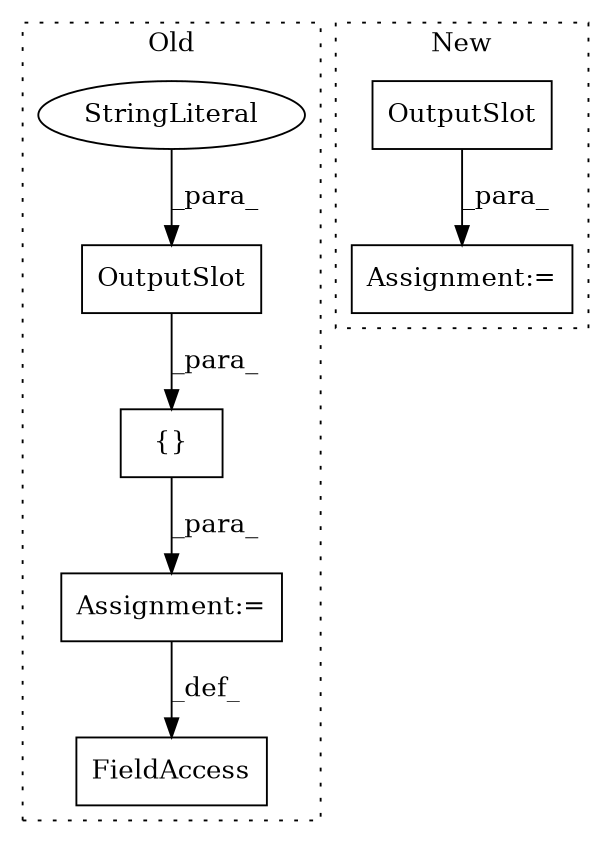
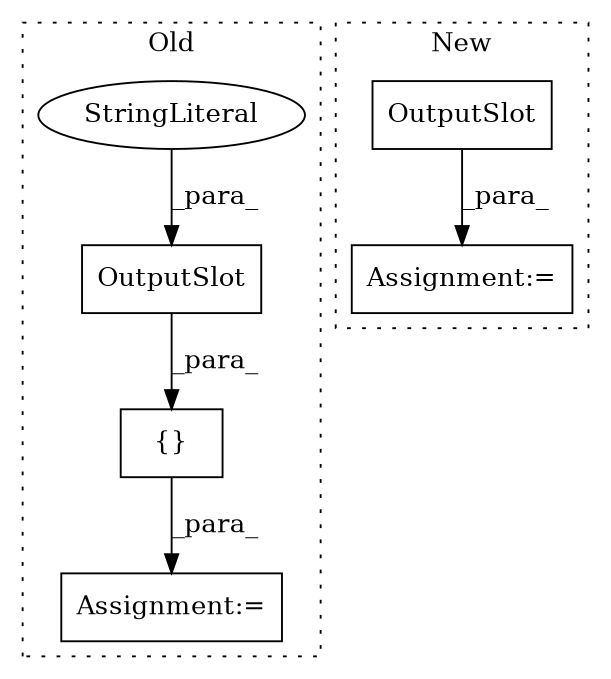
(172, 771) -> none
